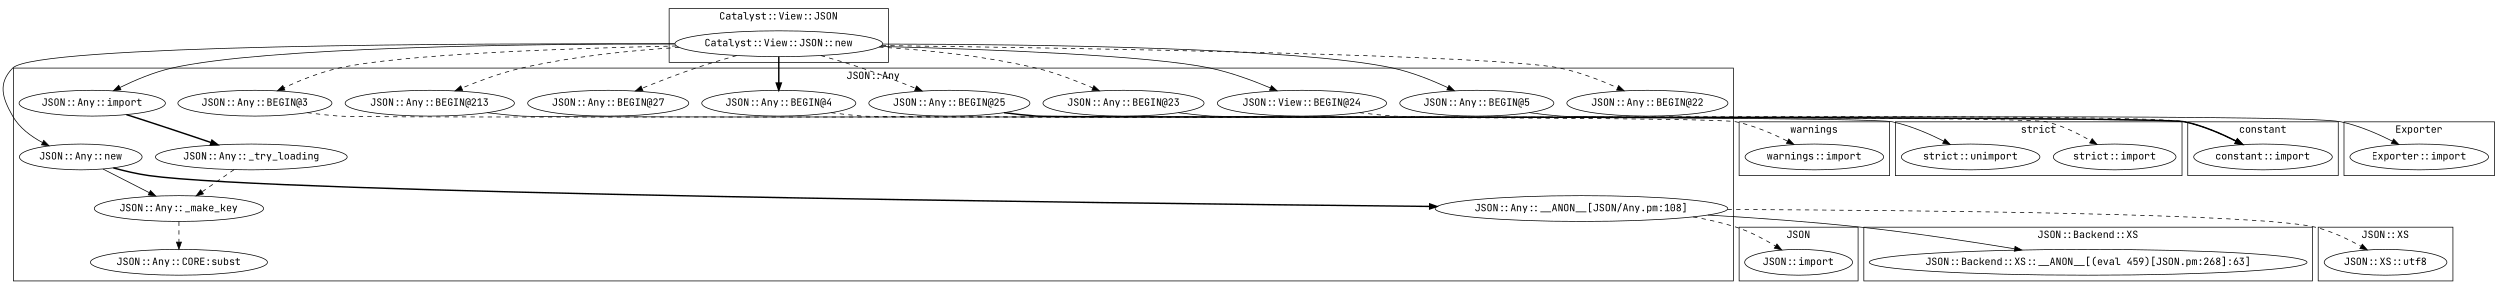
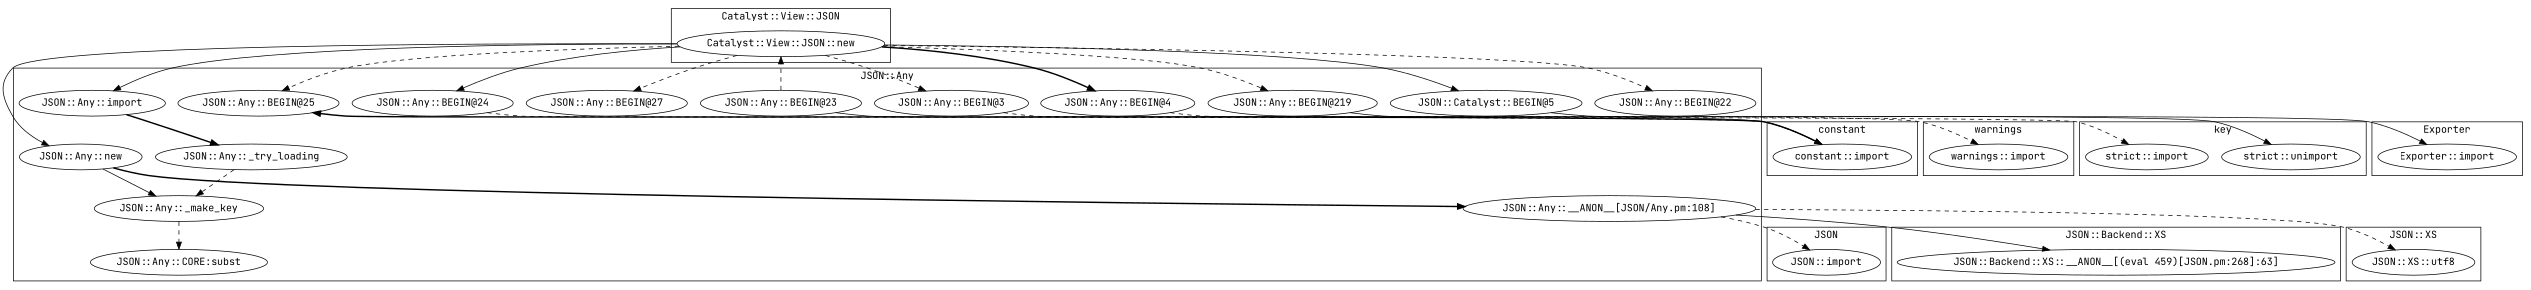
(988, 59) -> (781, 77)
(430, 103) -> (1293, 103)
(1302, 103) -> (433, 103)
(1477, 103) -> (1486, 103)
(1622, 117) -> (1073, 117)
(2039, 130) -> (2223, 130)
